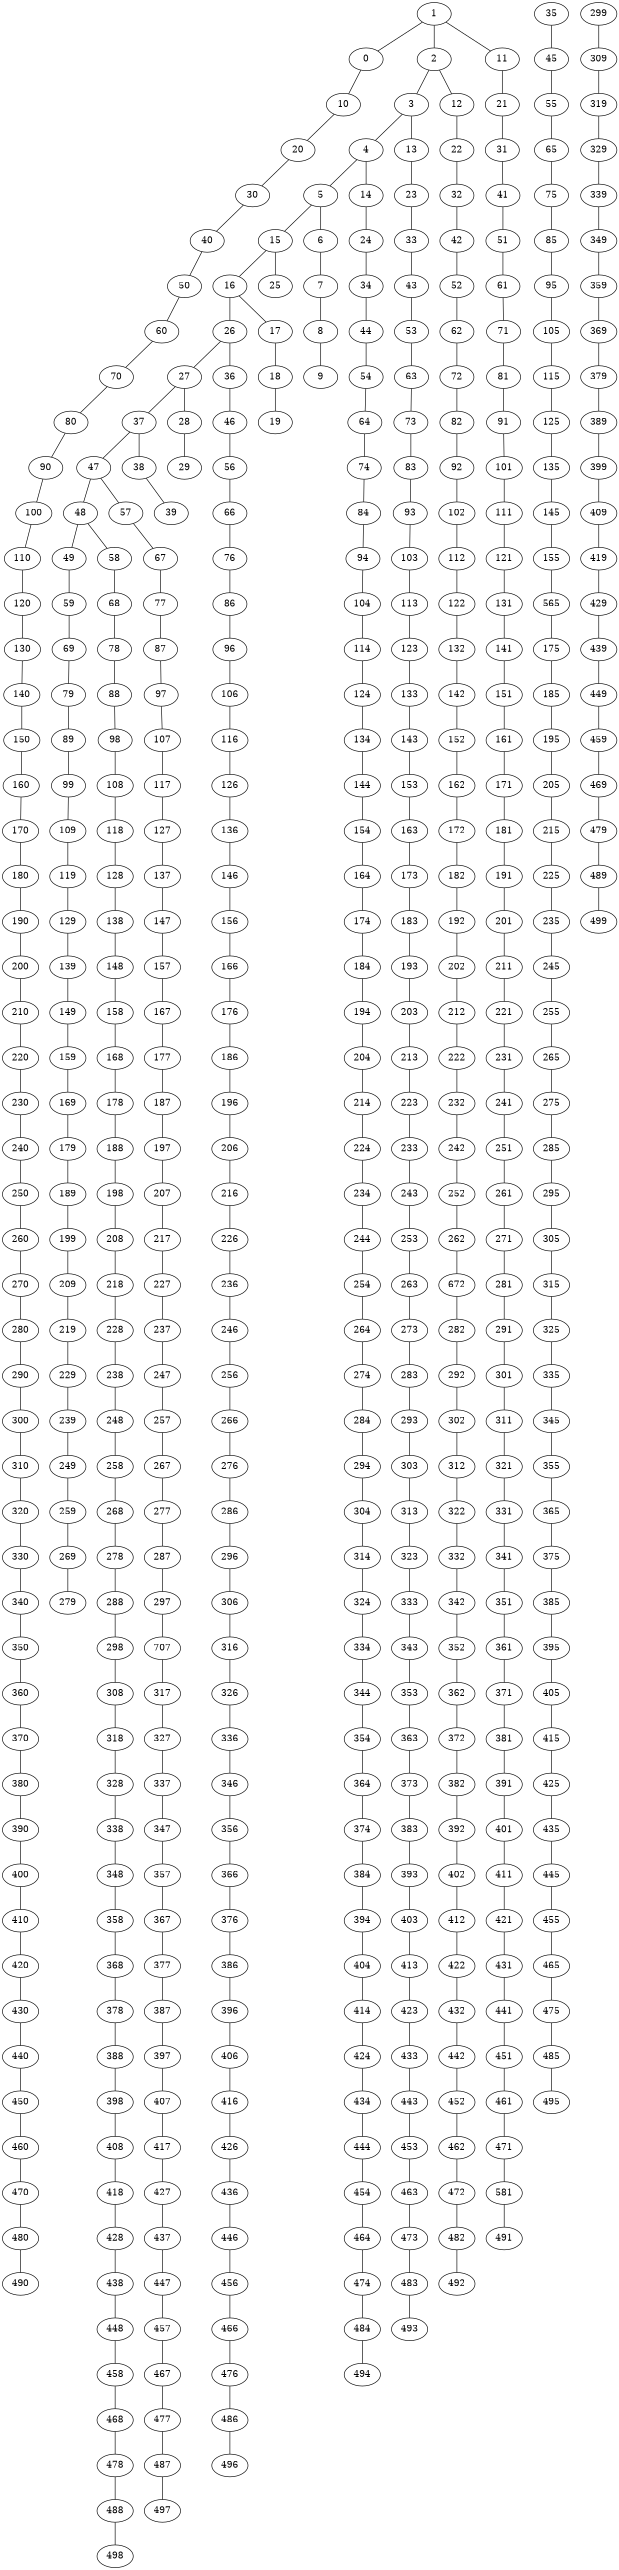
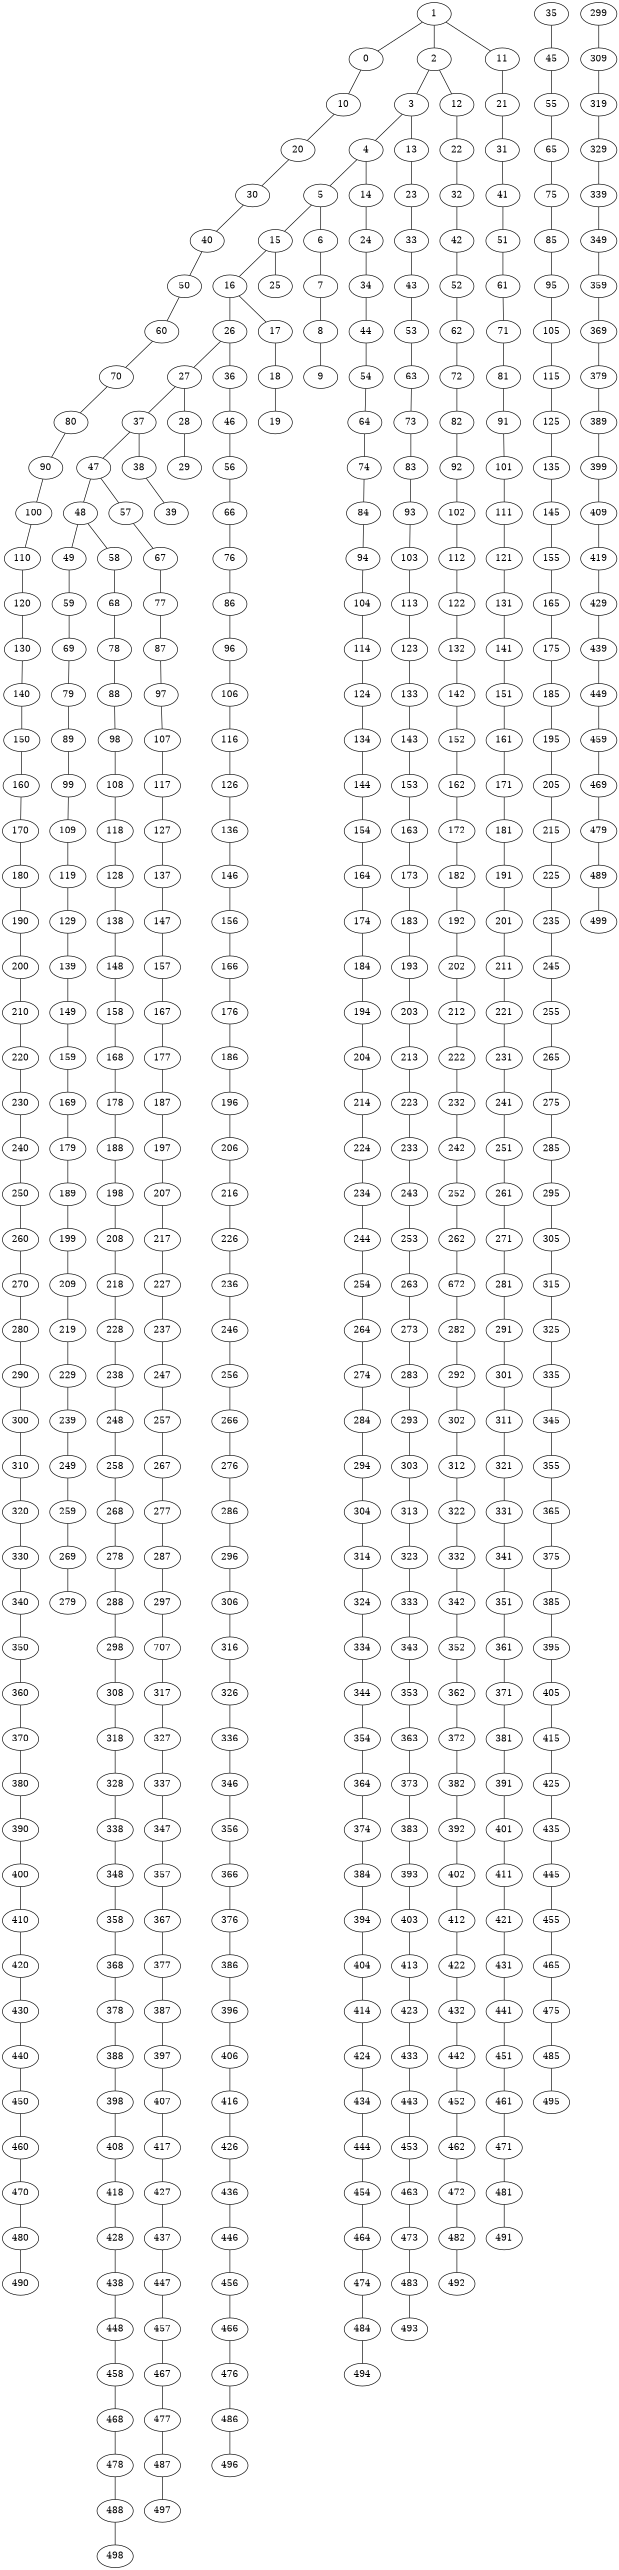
(551, 604) -> (551, 604)
(504, 2193) -> (504, 2193)
